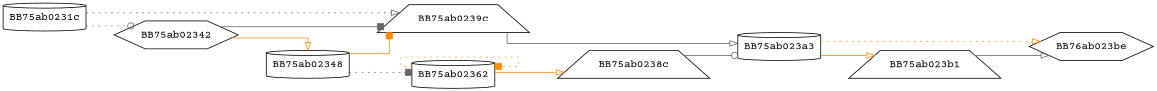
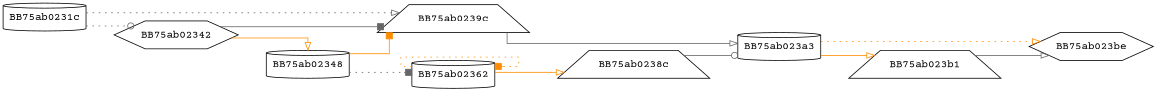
(1091, 46) -> (1091, 46)
